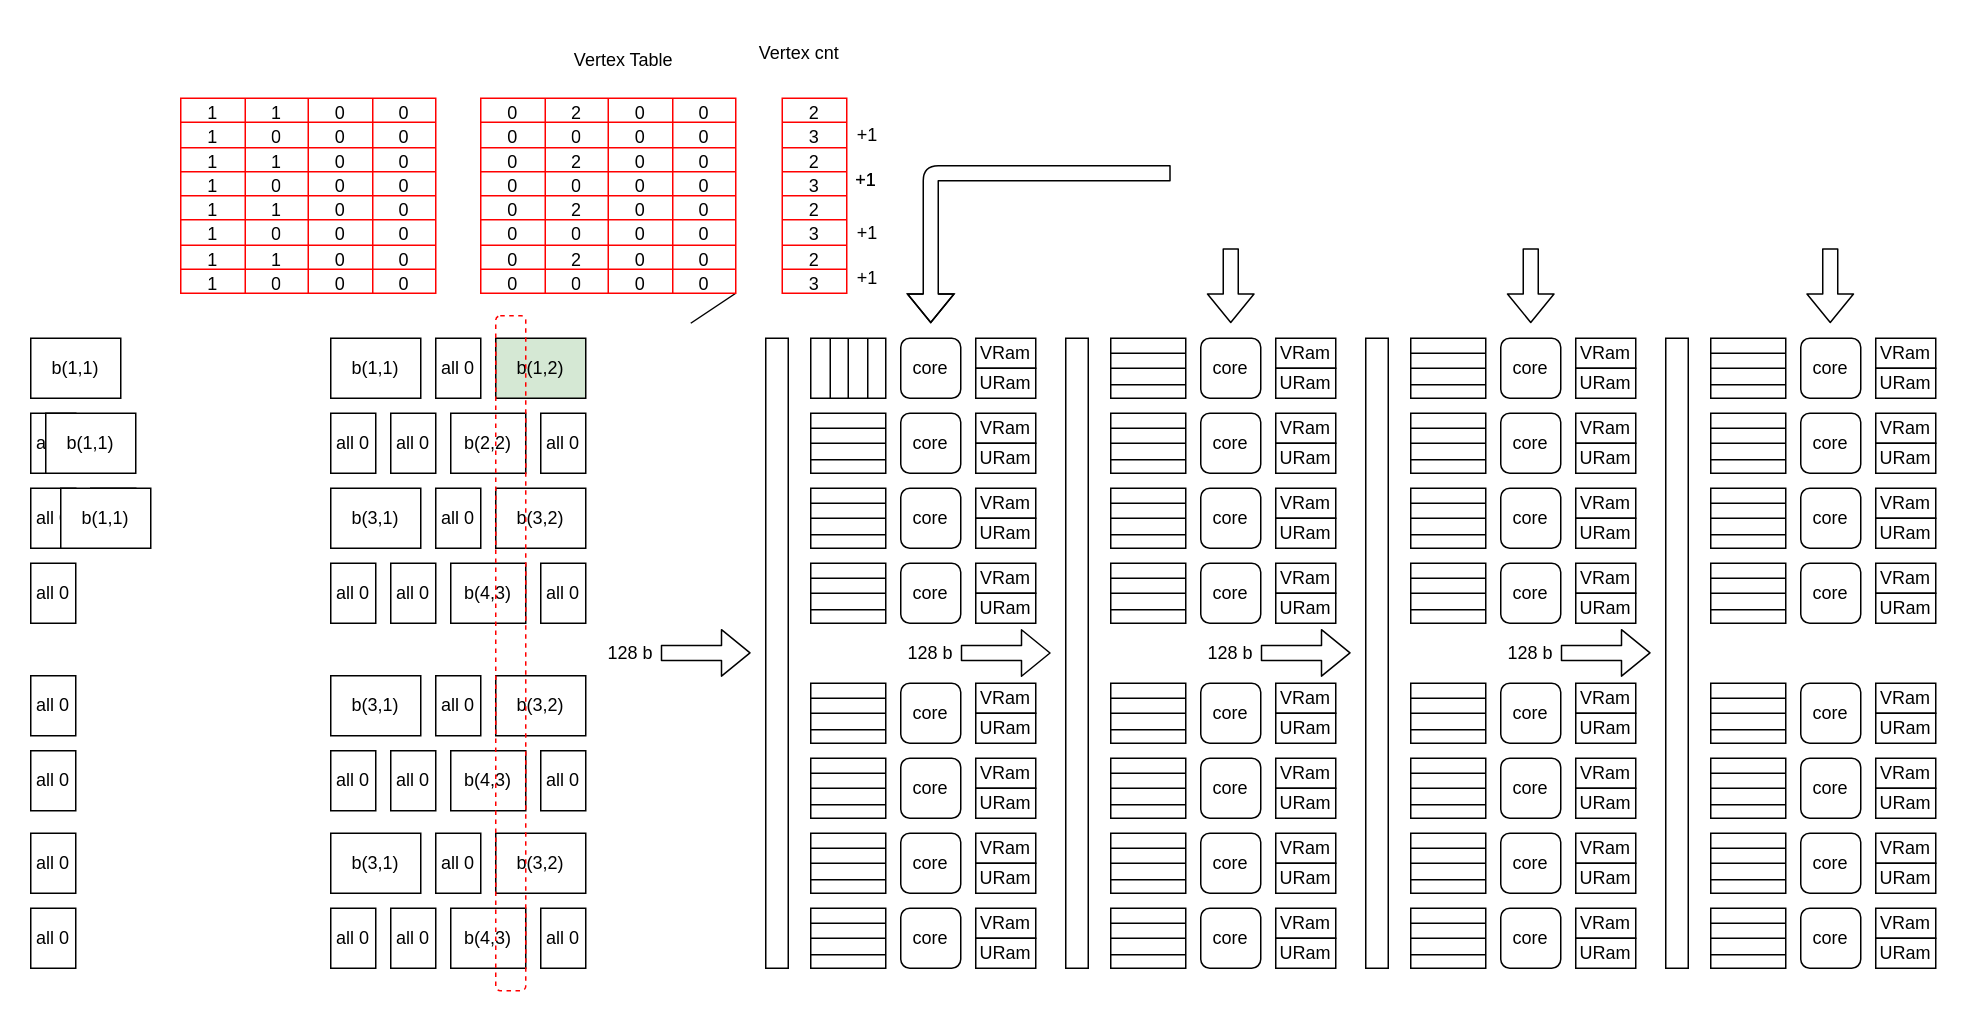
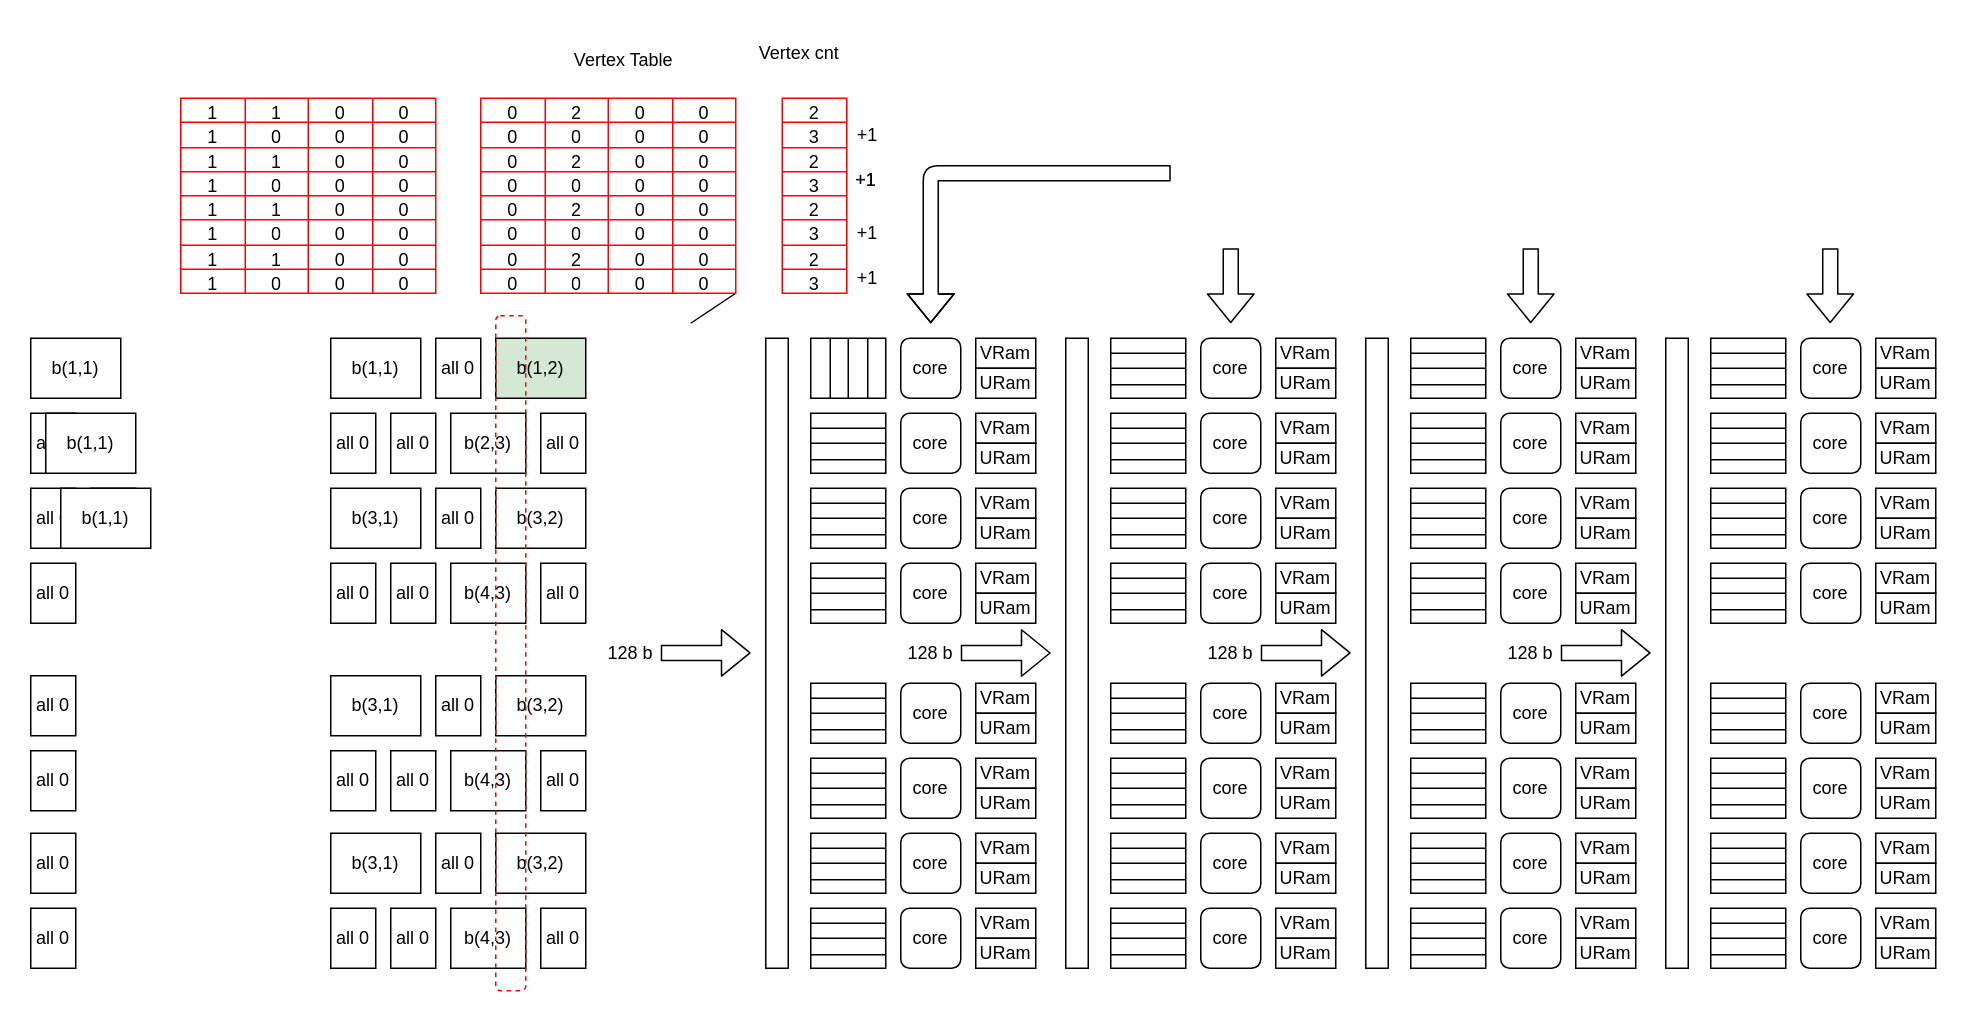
(488, 443) -> (488, 443)
